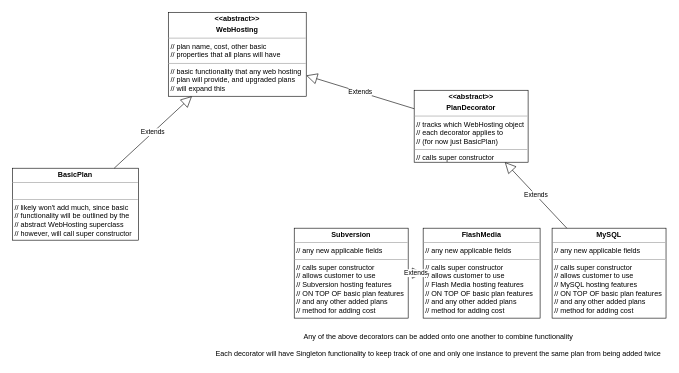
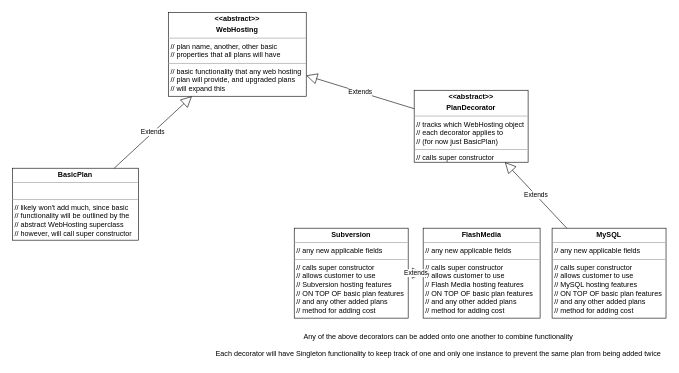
(245, 43) -> (245, 43)
